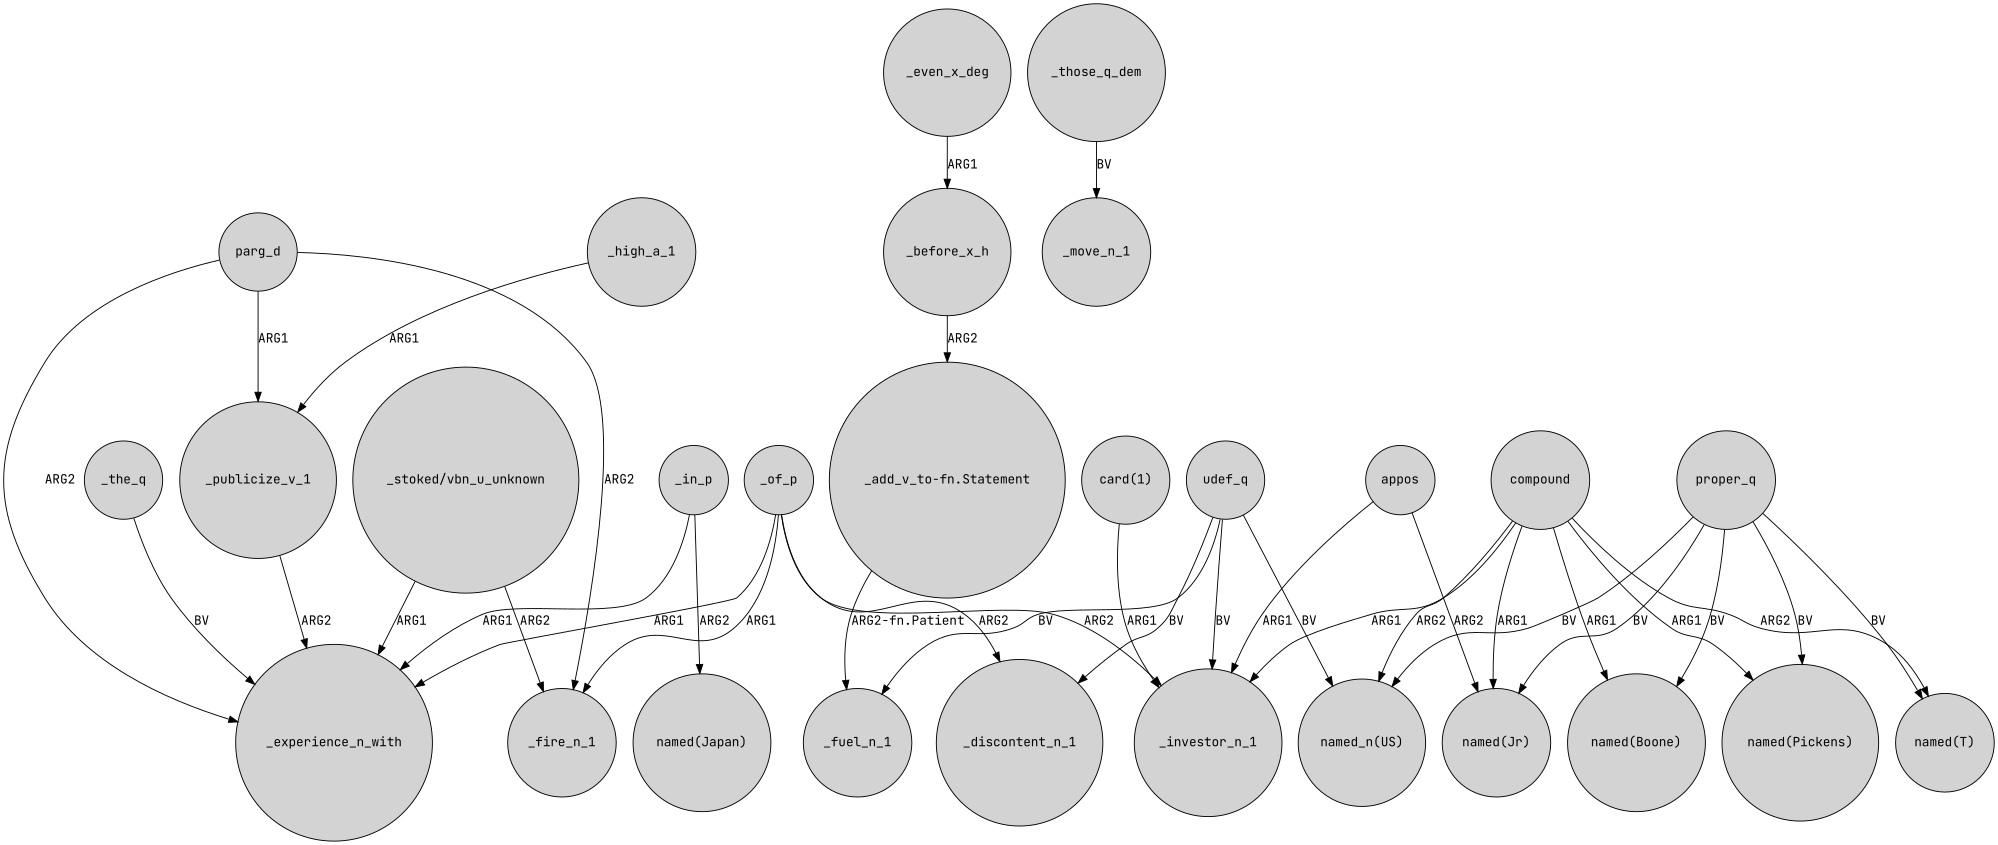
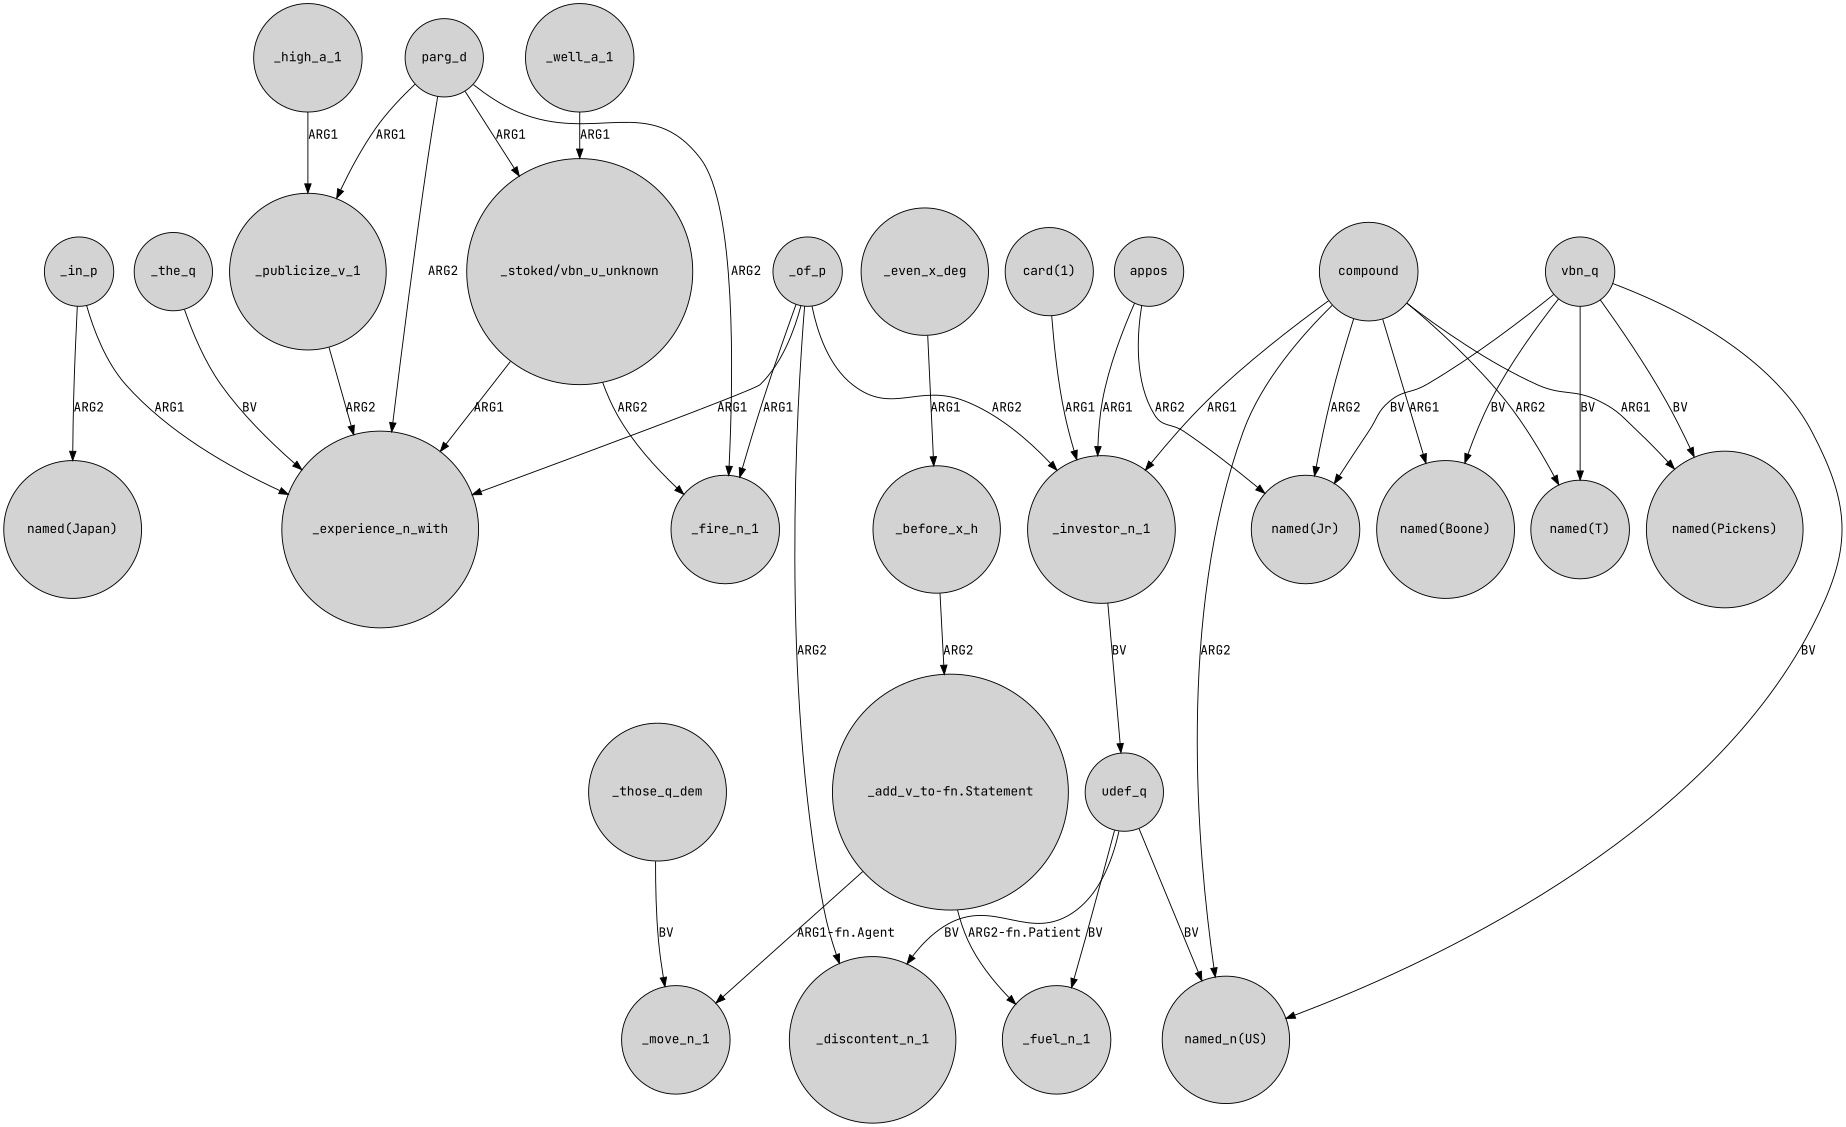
none -> (580, 58)
none -> (490, 130)
(1726, 480) -> (1580, 272)
(1217, 590) -> (1114, 673)
(1513, 621) -> (1346, 408)
none -> (793, 934)
